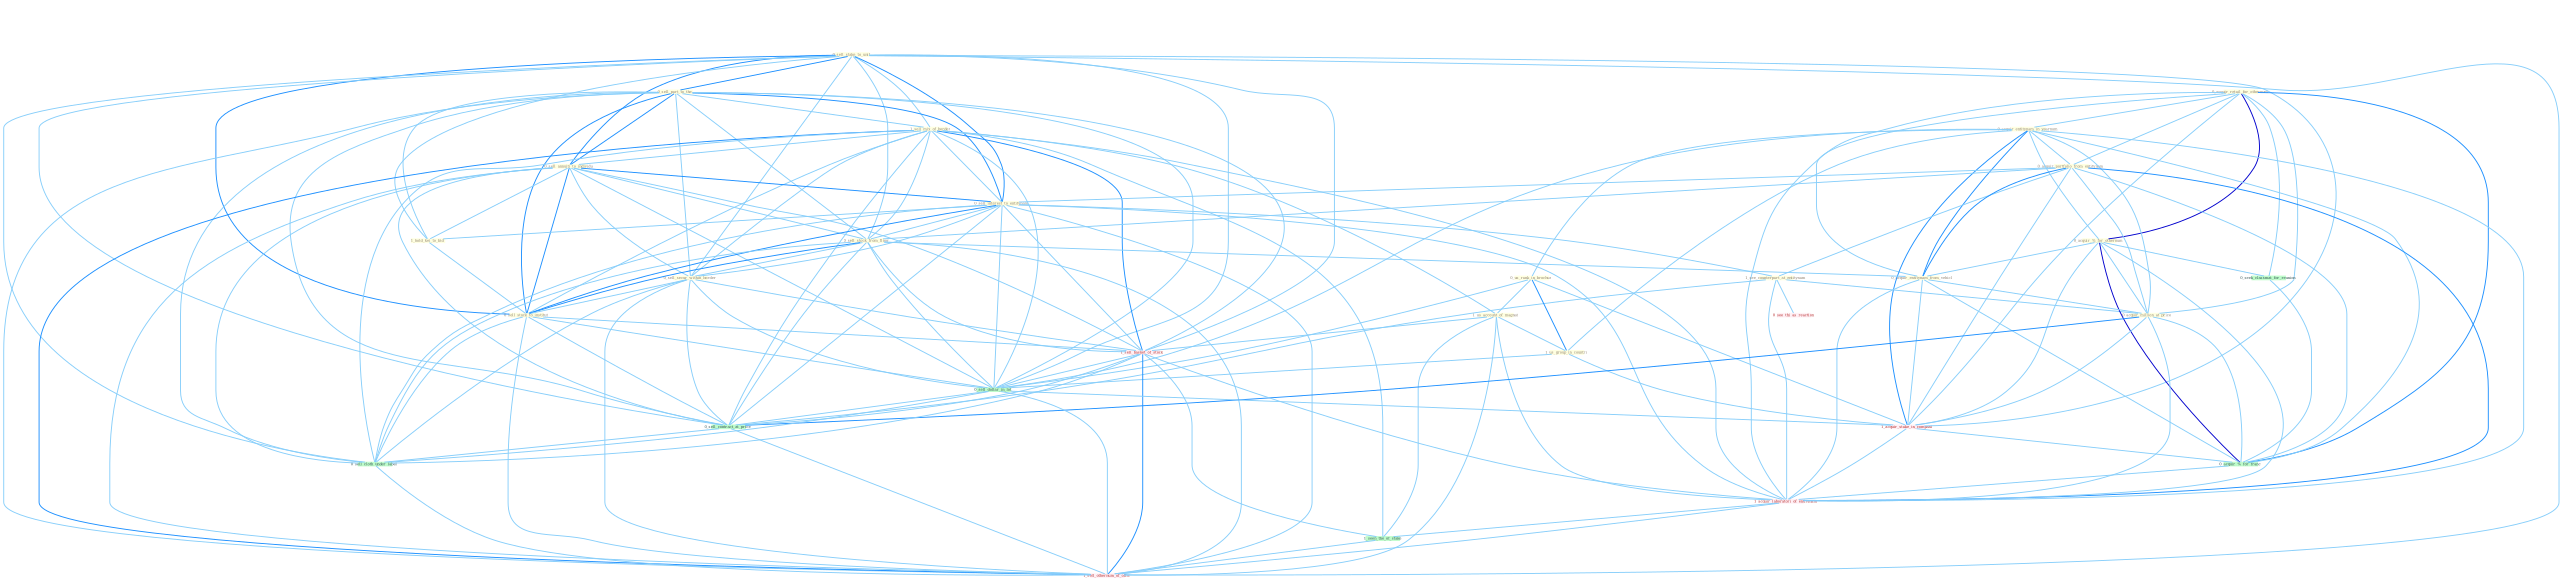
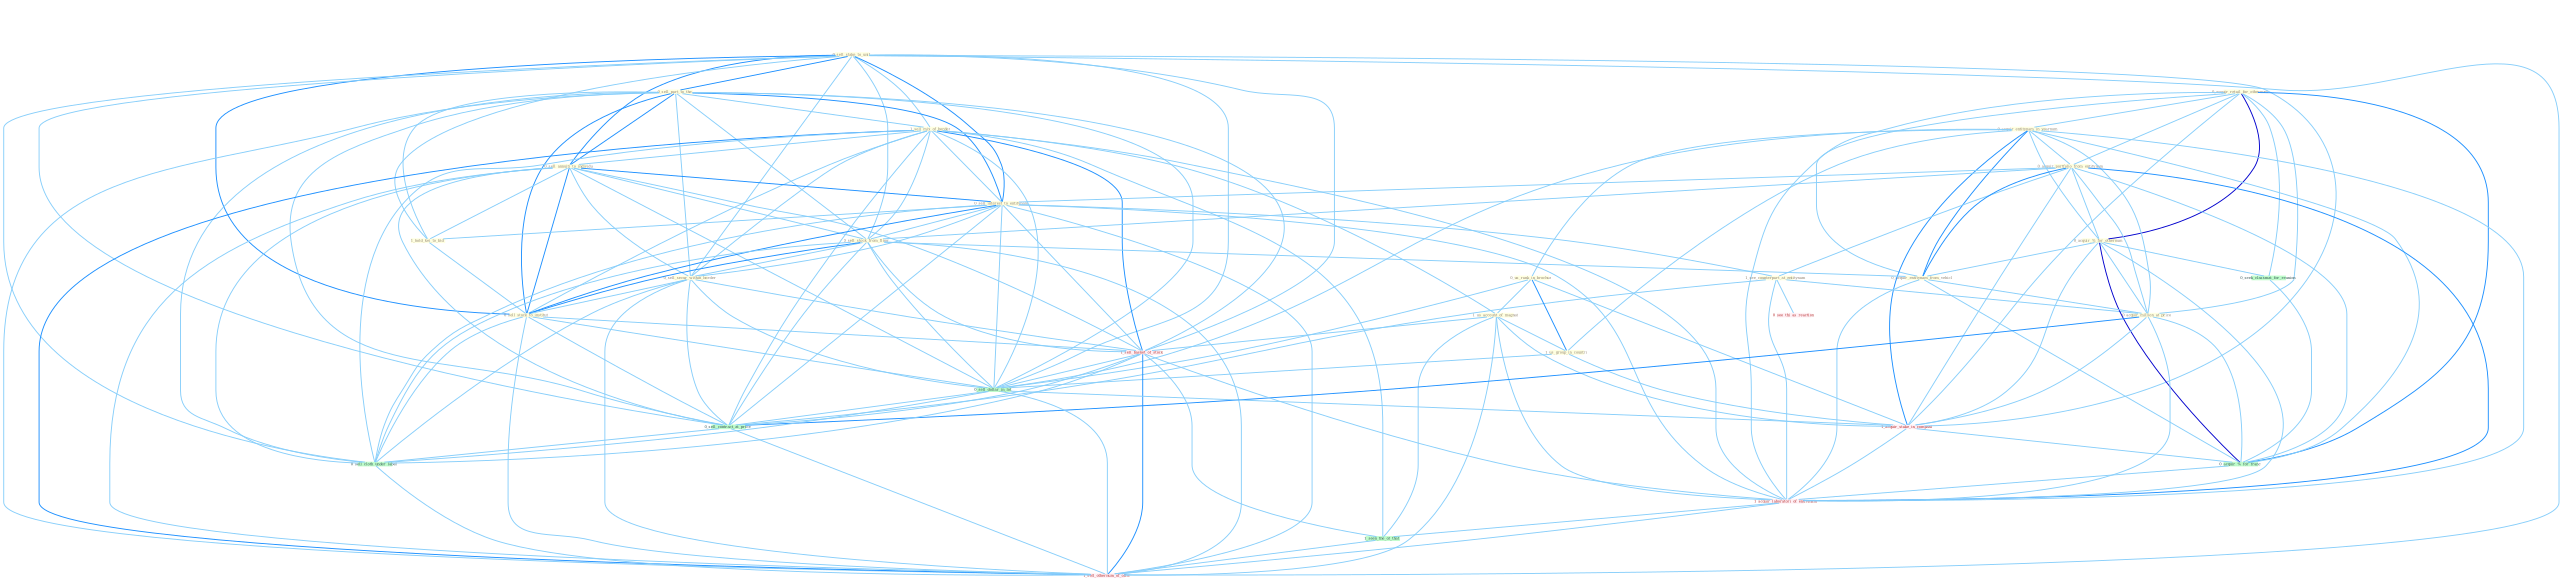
none -> (2085, 203)
(1915, 352) -> (1683, 405)
(1383, 539) -> (1383, 539)
